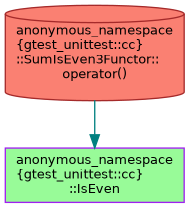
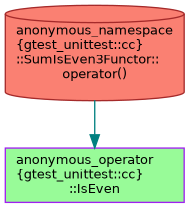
(95, 175) -> (95, 175)
